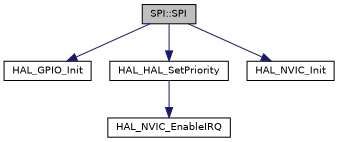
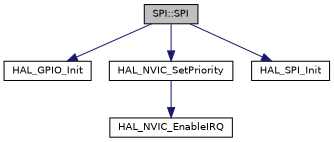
(169, 71) -> (171, 71)
(291, 71) -> (291, 71)
